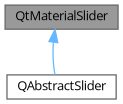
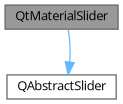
(53, 59) -> (70, 46)
